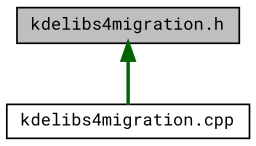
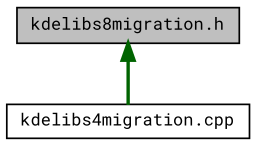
(128, 25) -> (128, 25)
